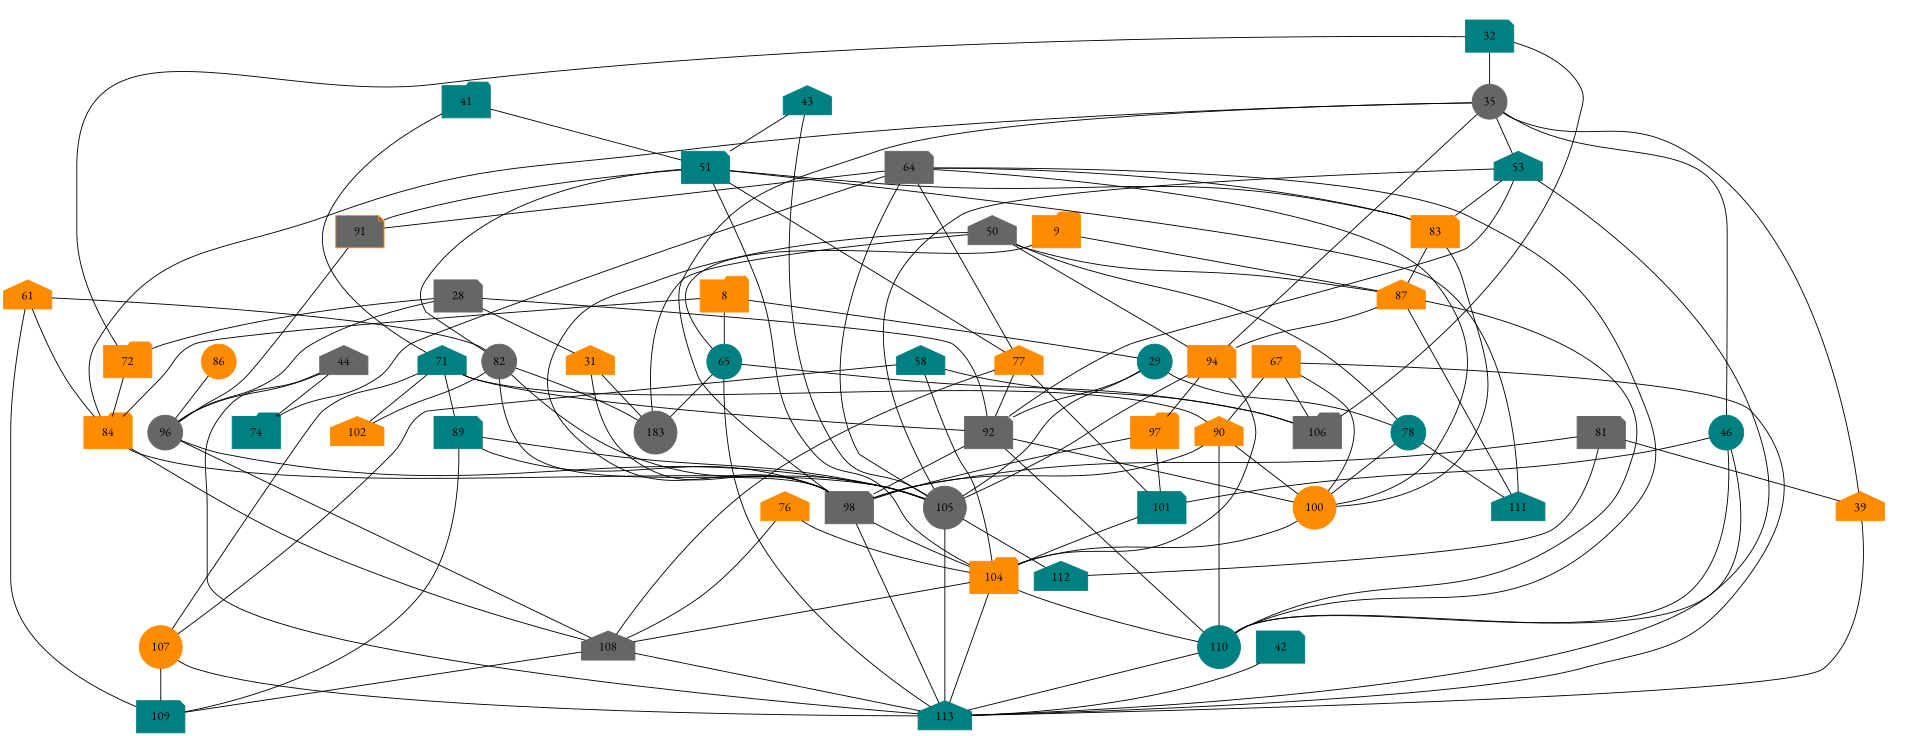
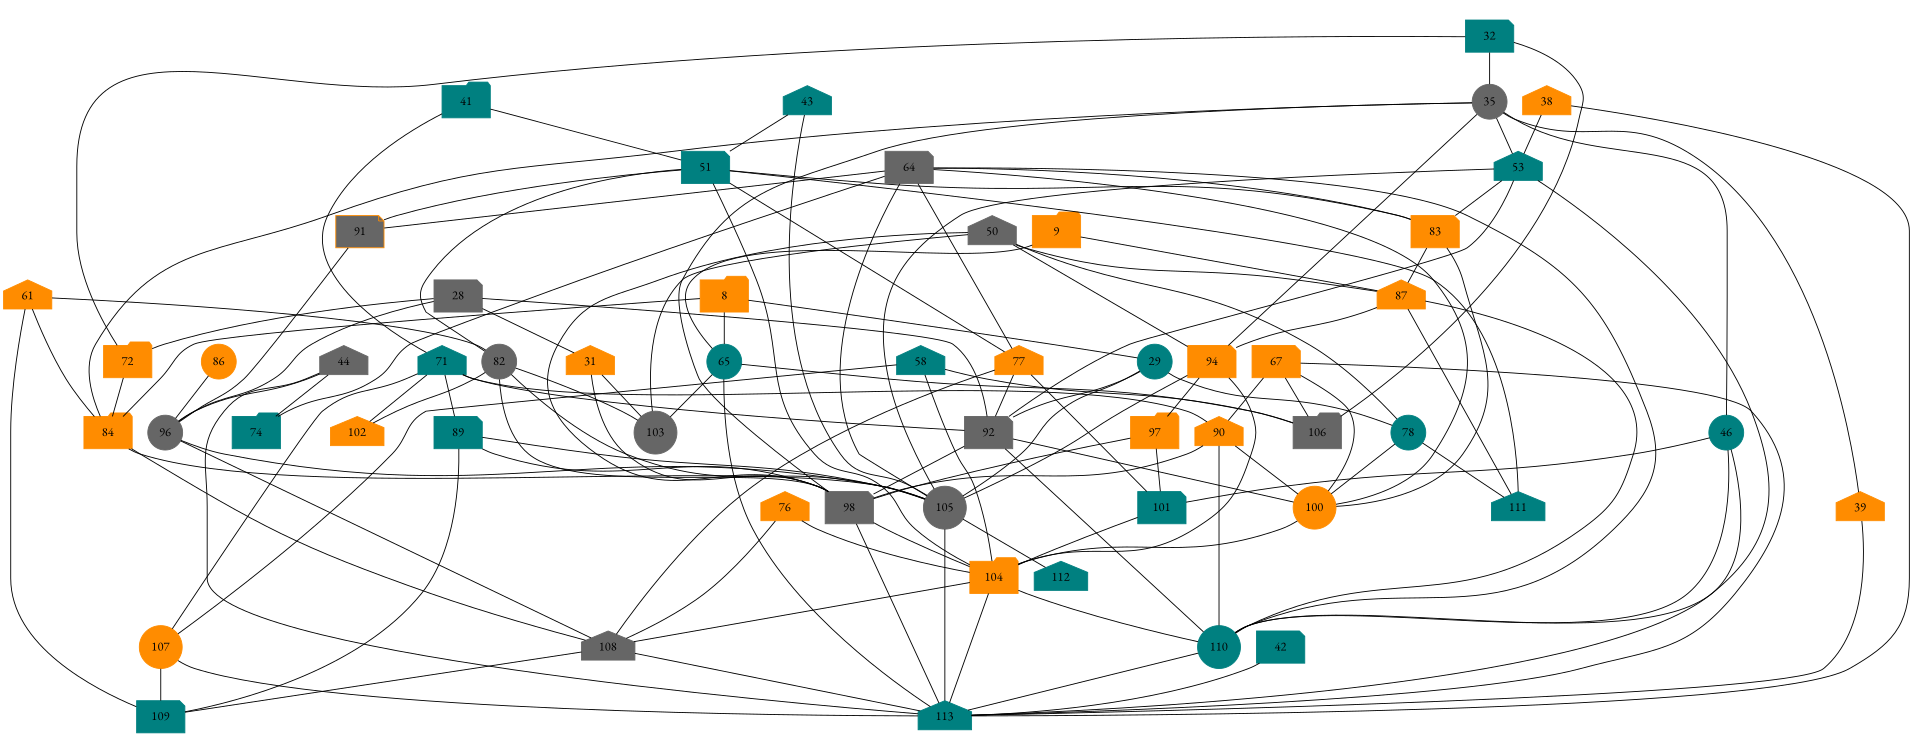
none -> (1547, 102)
(656, 433) -> (656, 433)
(1601, 433) -> none
